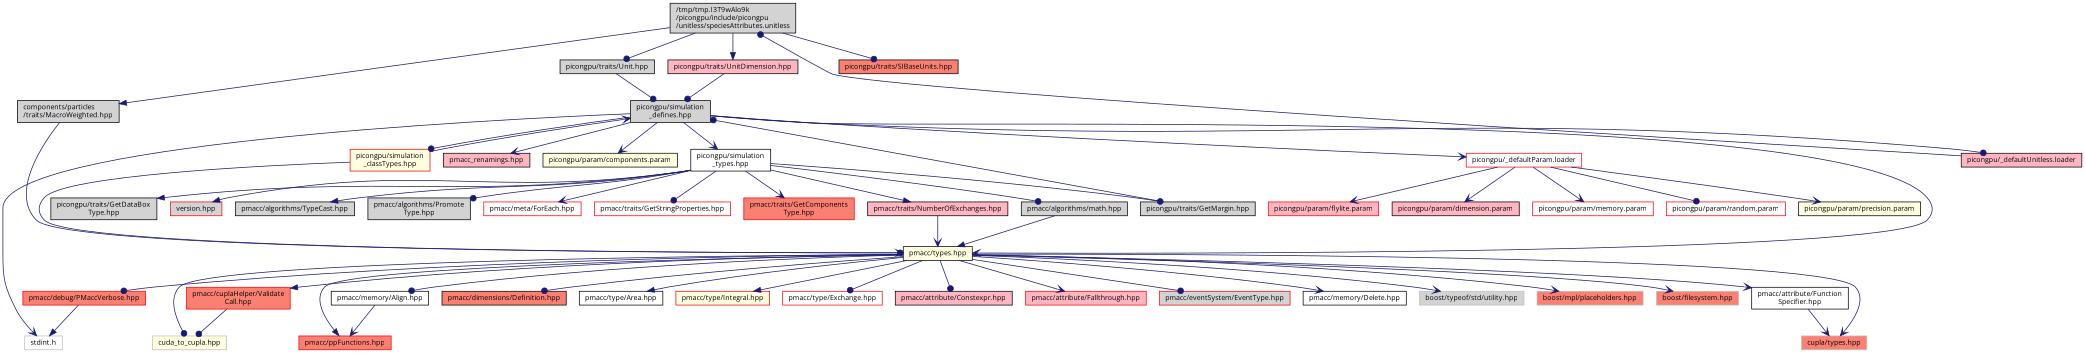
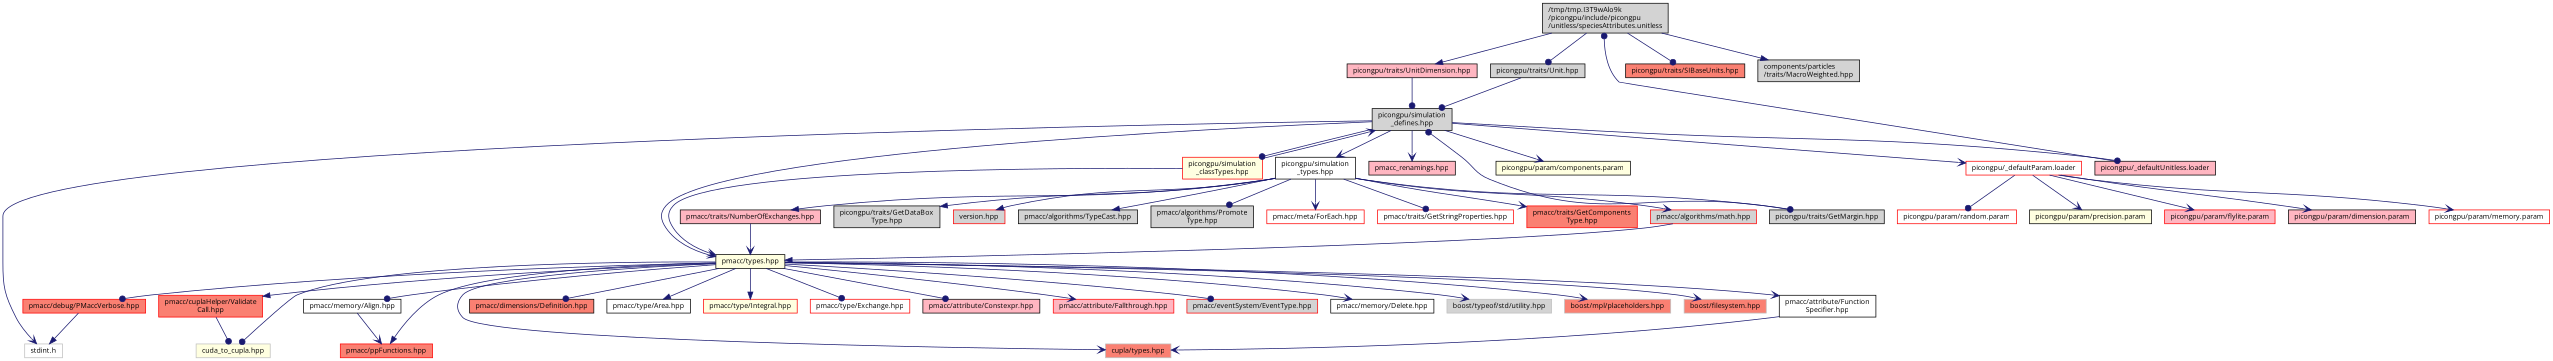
(903, 182) -> (1510, 194)
(1074, 209) -> (1703, 217)
(412, 248) -> none
